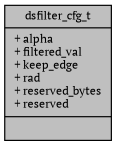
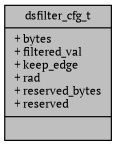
(34, 39) -> (33, 39)
